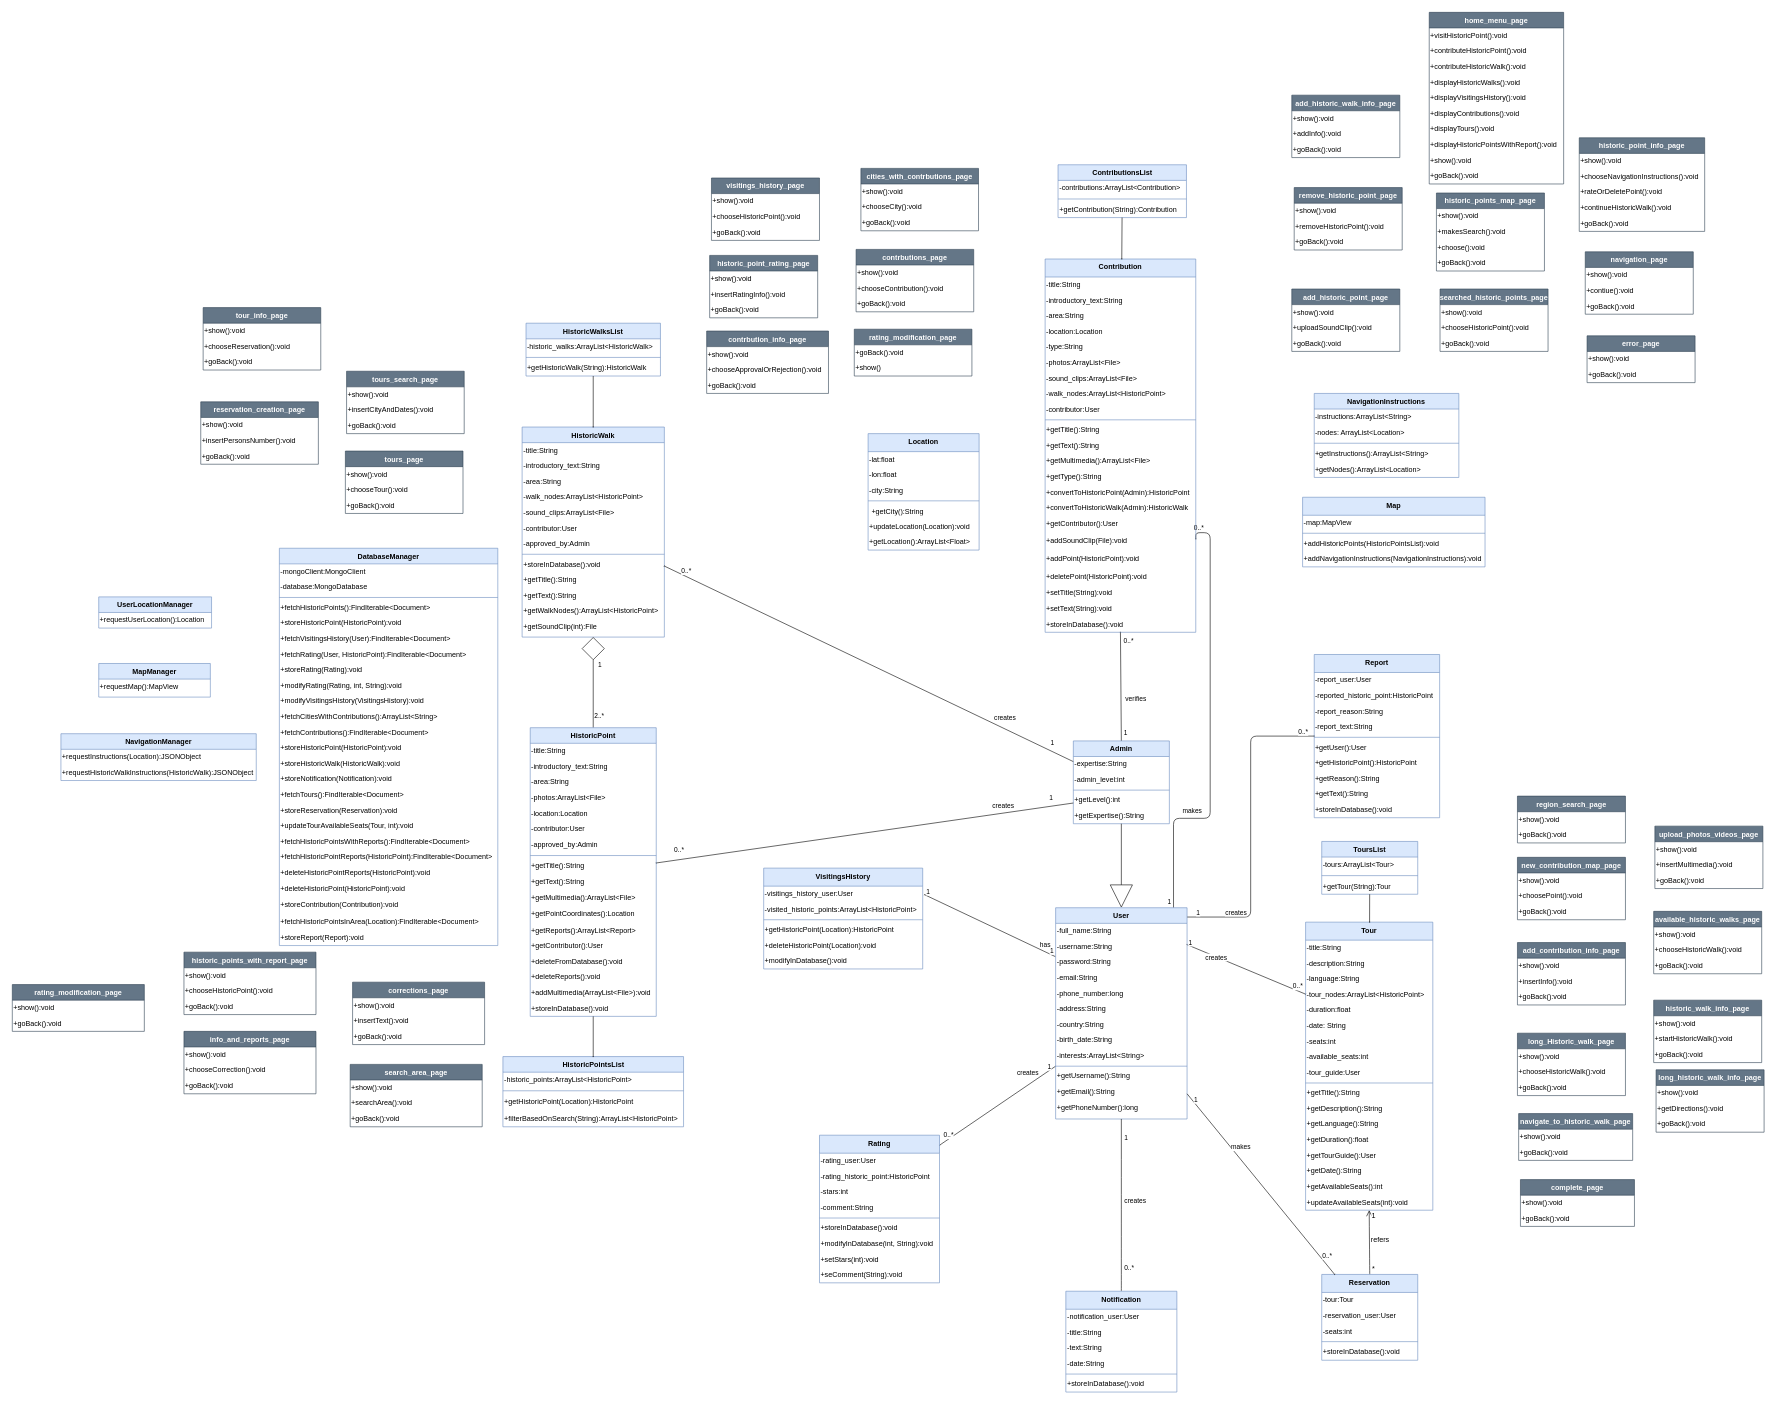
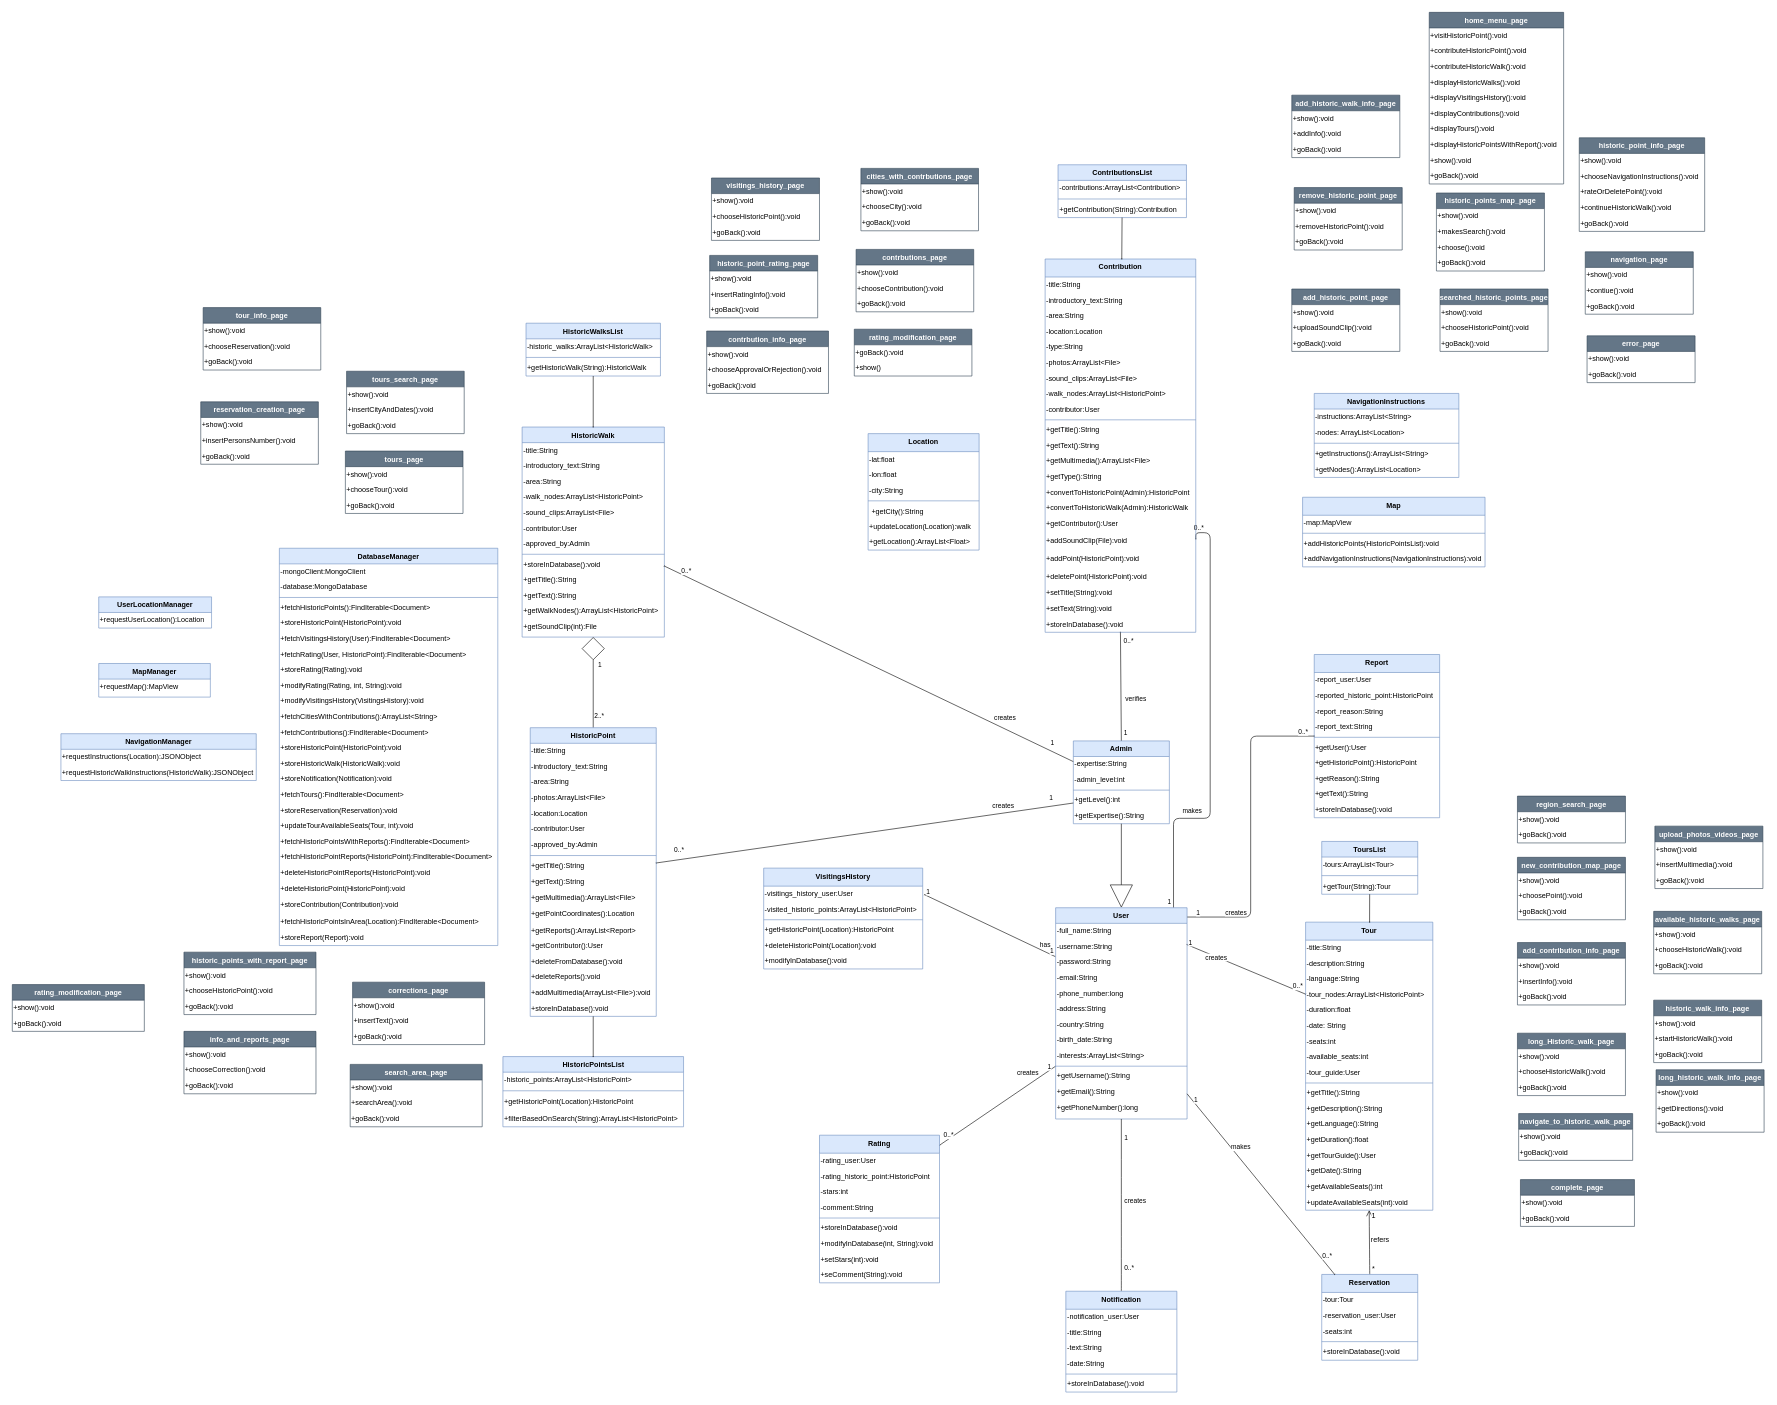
(926, 527) -> (926, 527)
